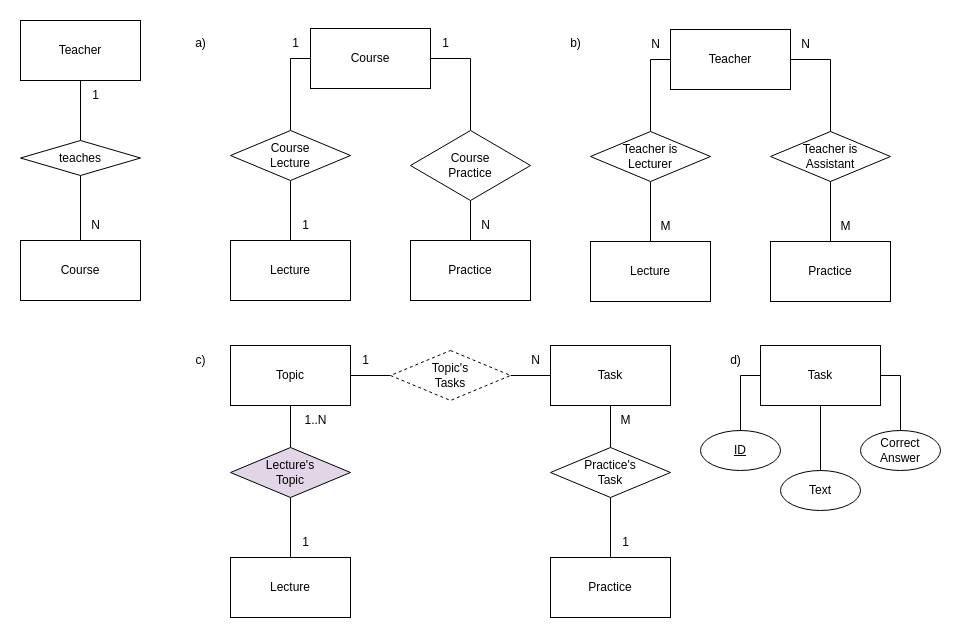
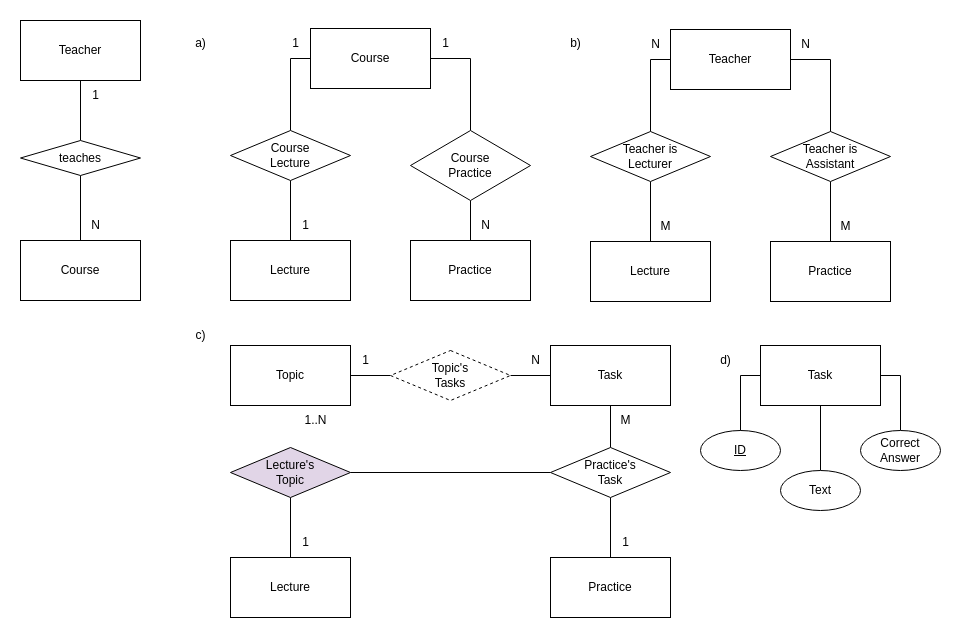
(201, 361) -> (201, 336)
(736, 361) -> (726, 361)
(291, 427) -> (451, 473)
